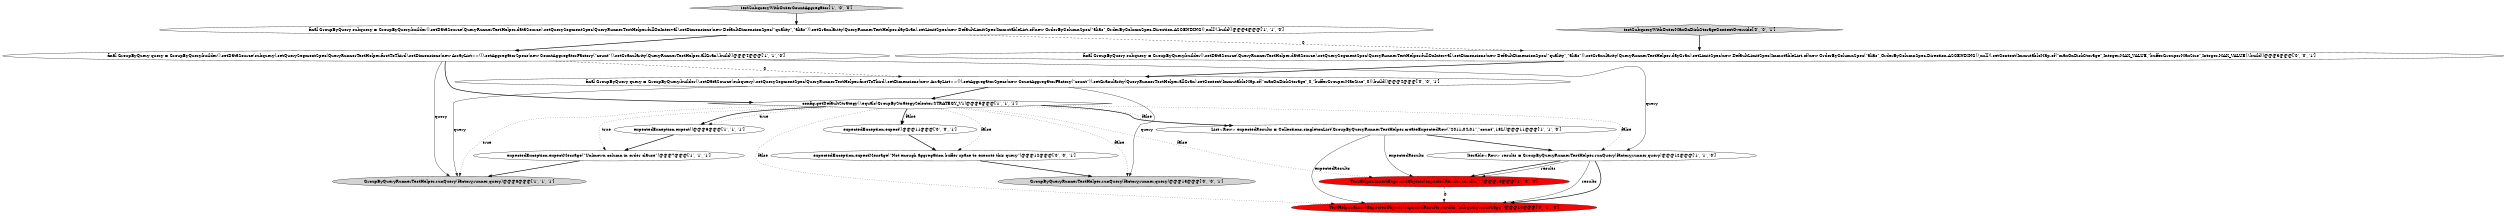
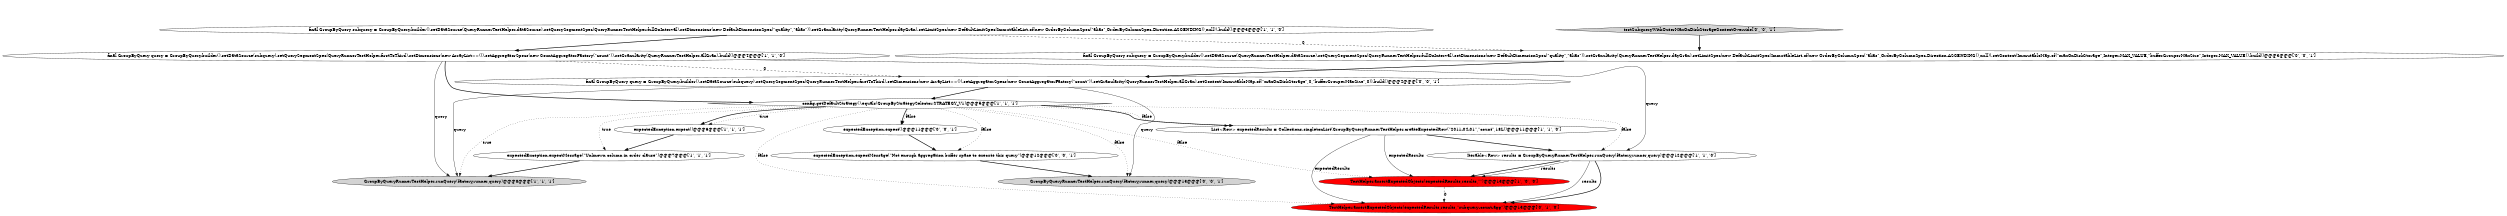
(796, 8) -> none
